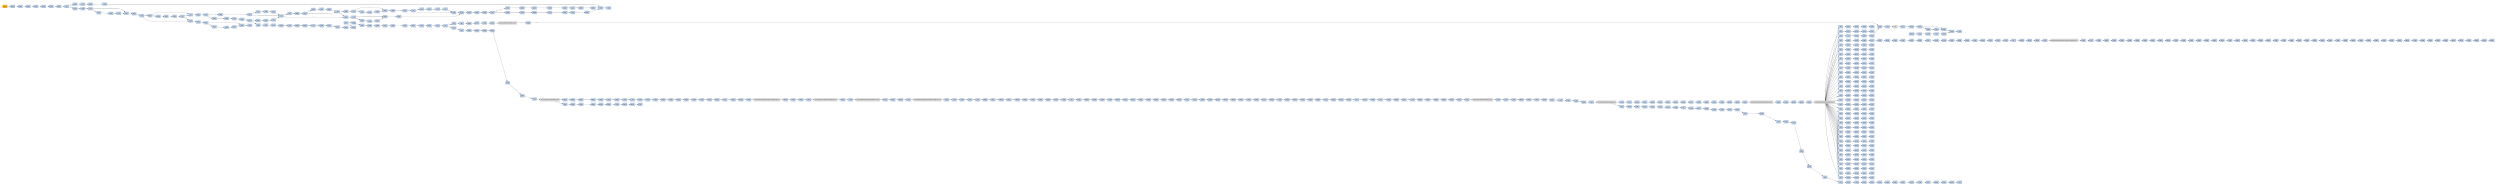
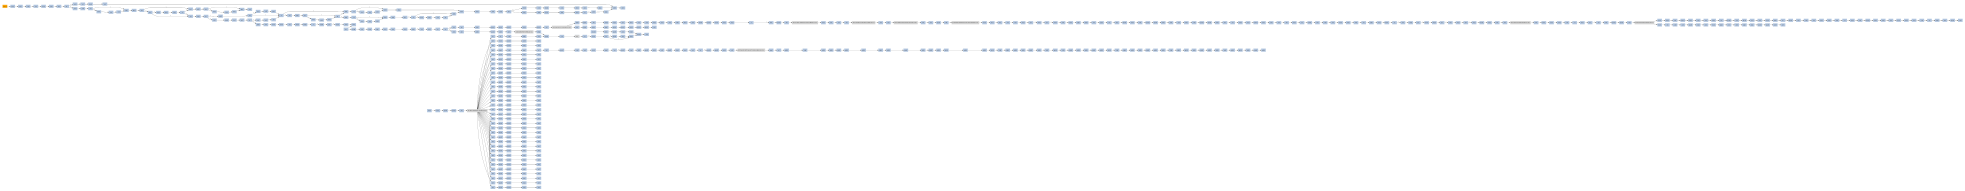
(1762, 102) -> none
